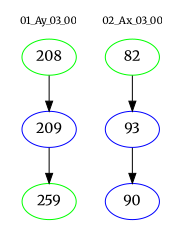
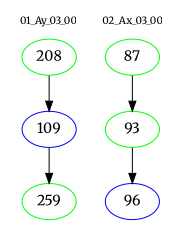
(132, 57) -> (132, 57)
(49, 129) -> (49, 129)
(132, 129) -> (132, 129)
(132, 202) -> (132, 202)
